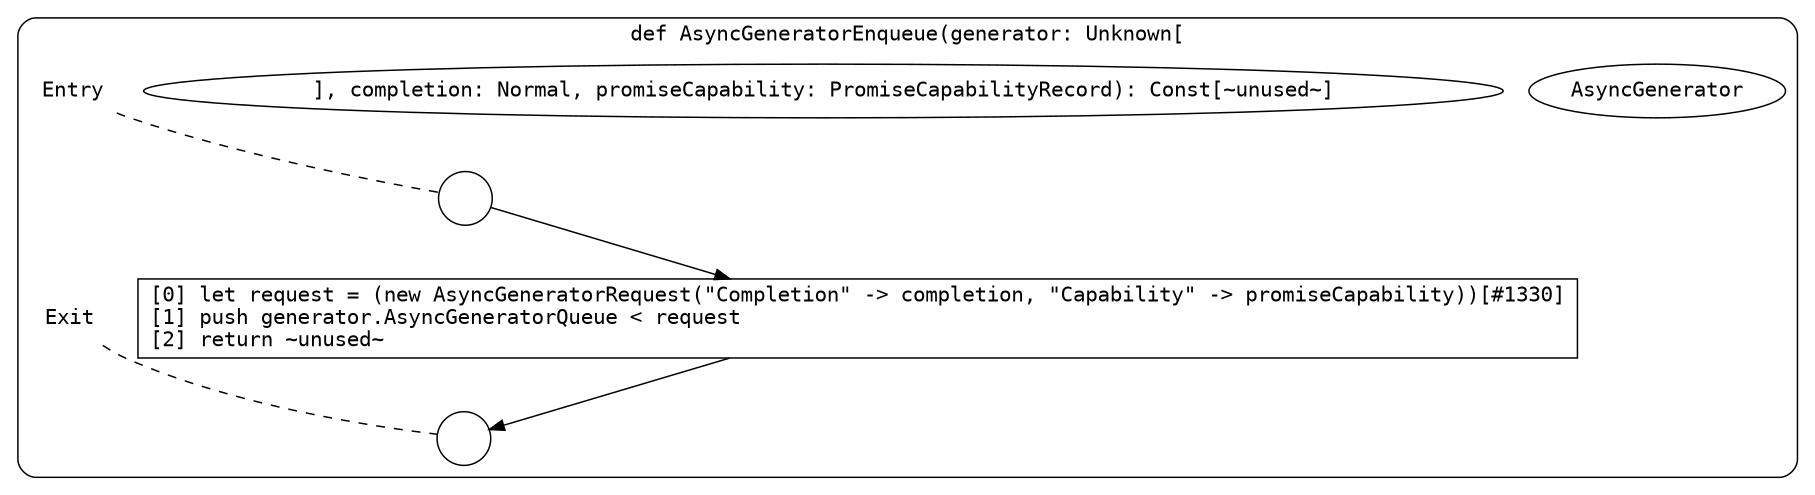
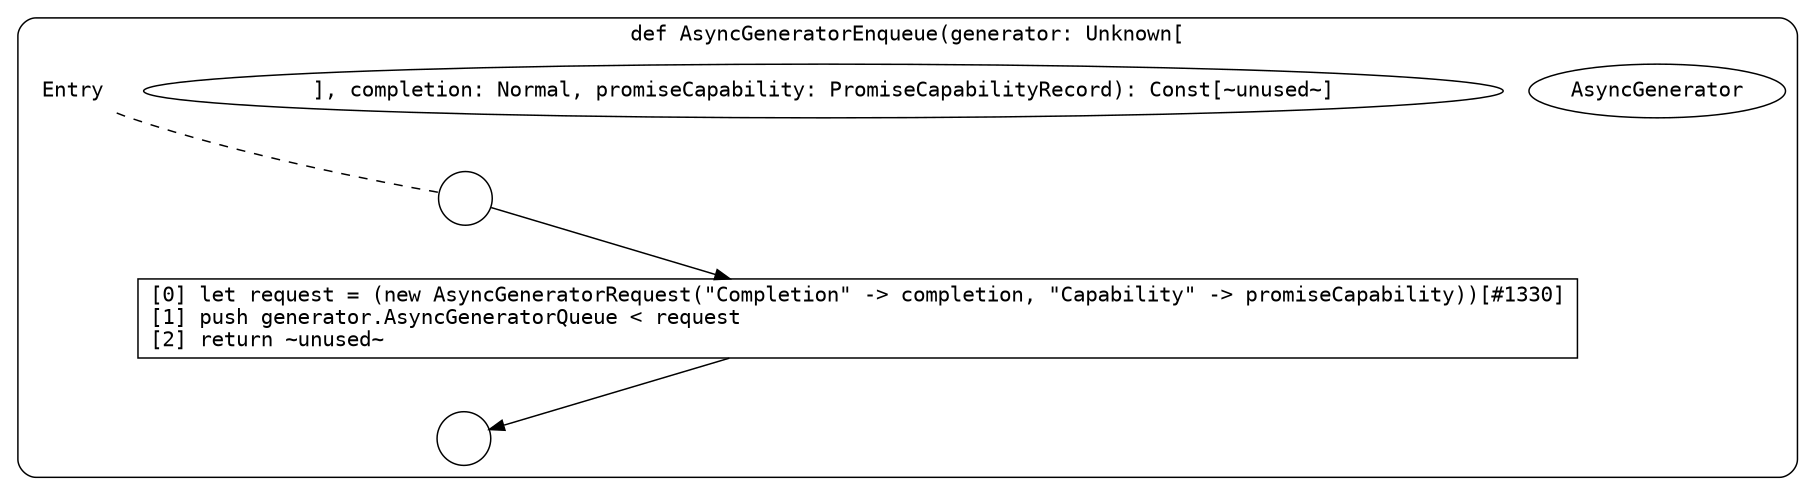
(70, 318) -> none
